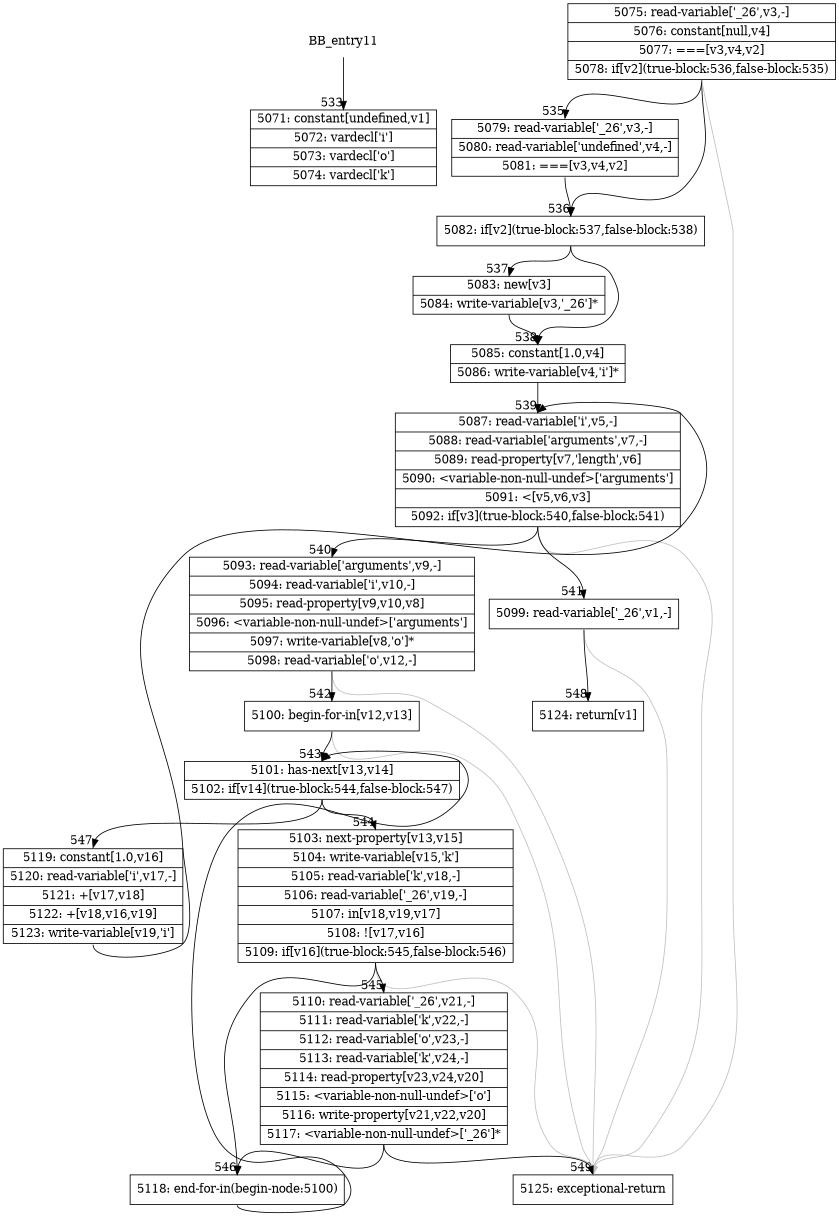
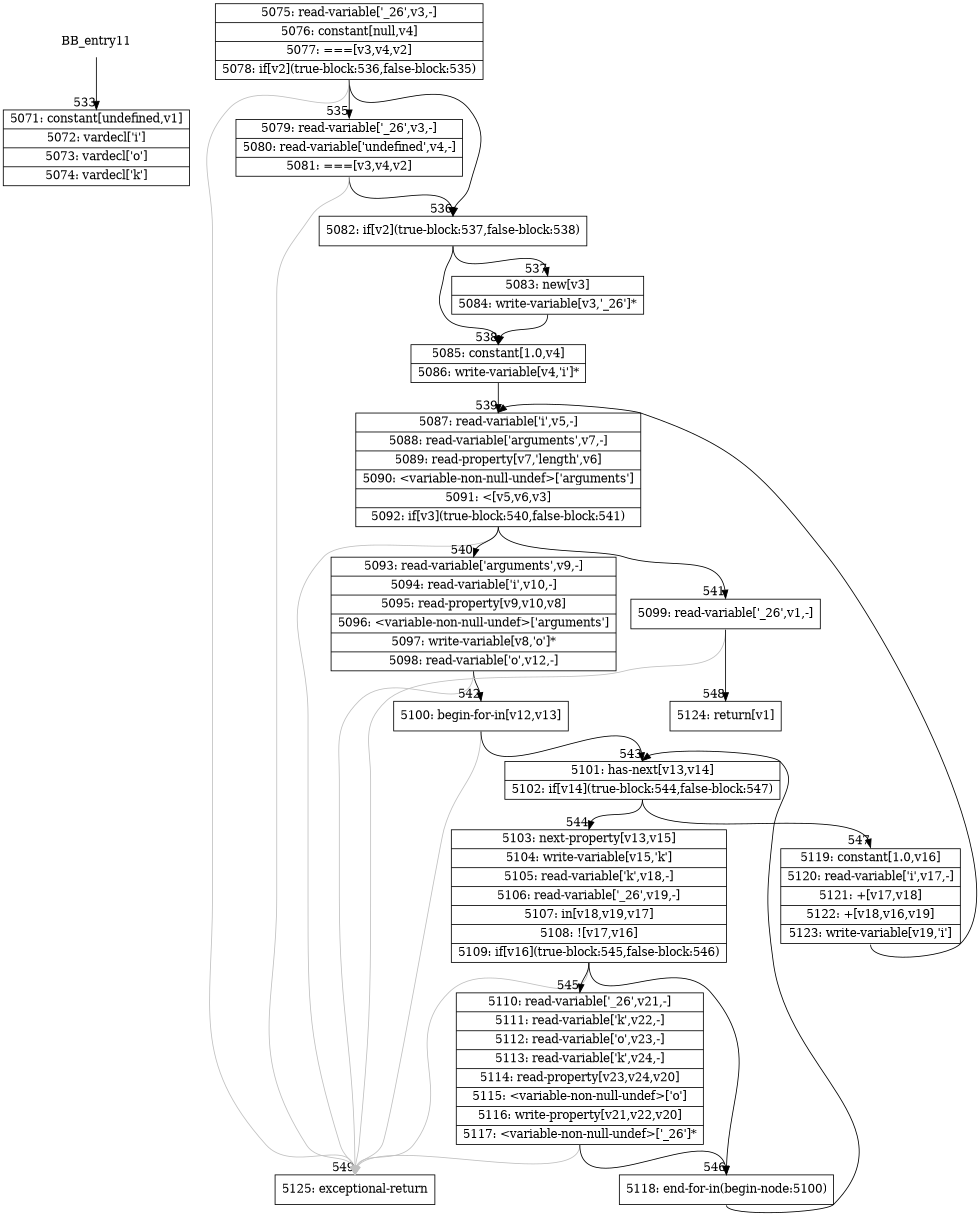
none -> (277, 678)
(484, 1160) -> (471, 1160)
